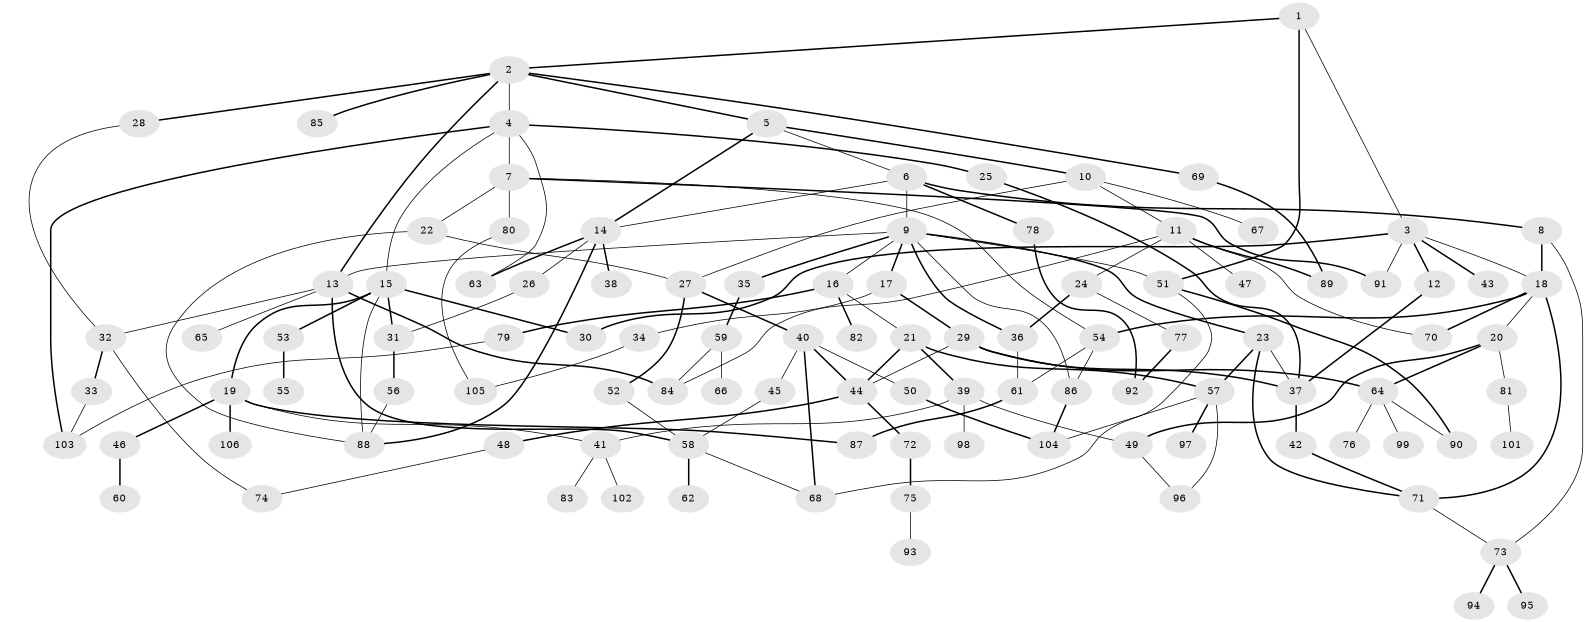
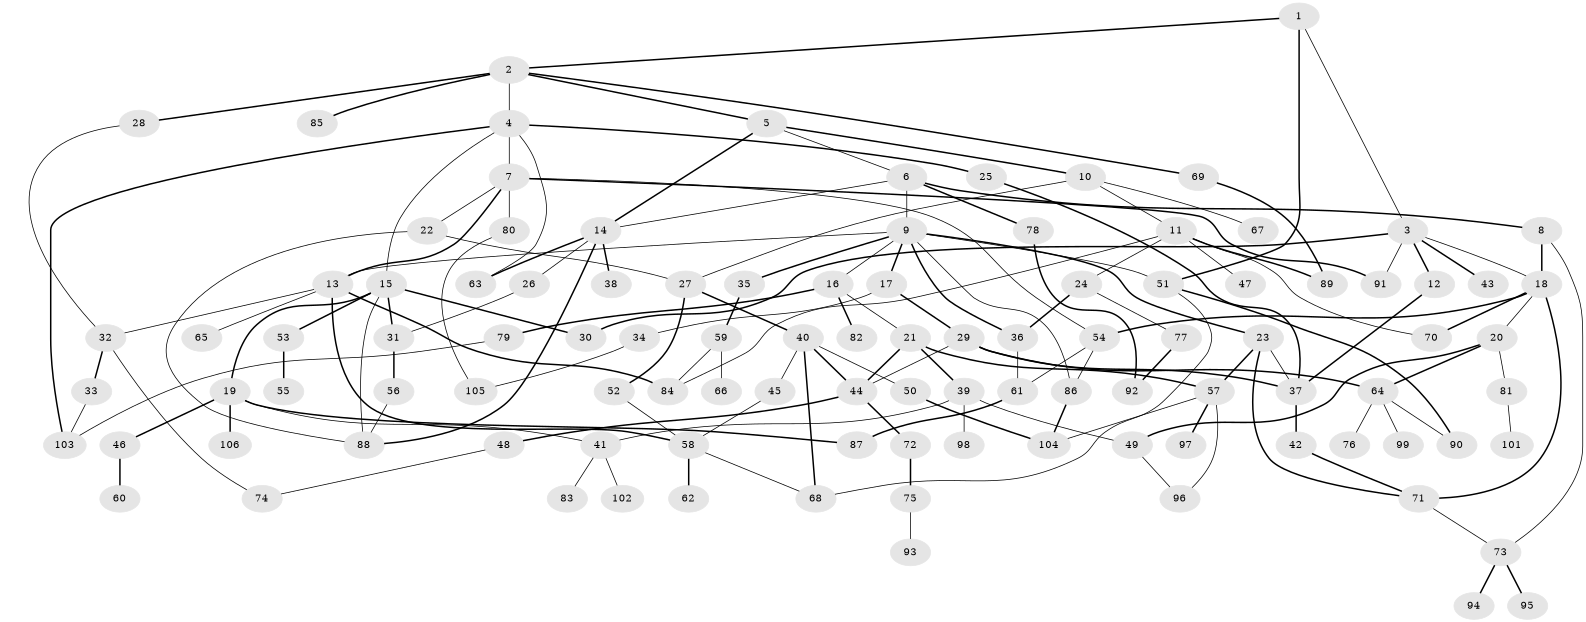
(413, 171) -> (437, 253)
